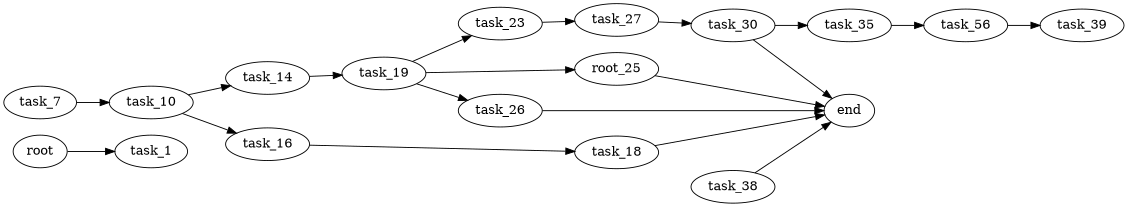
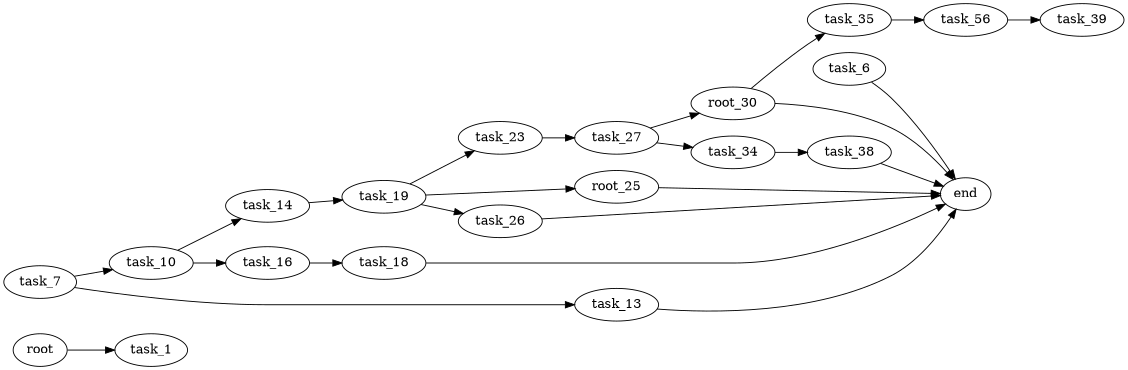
(733, 25) -> (733, 103)
none -> (849, 69)
none -> (733, 152)
none -> (617, 305)
